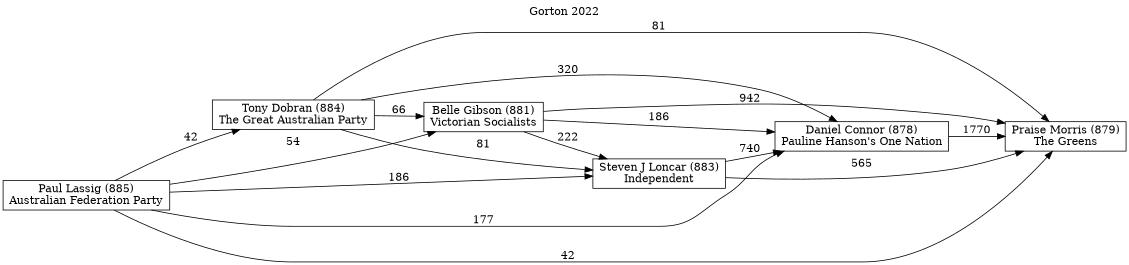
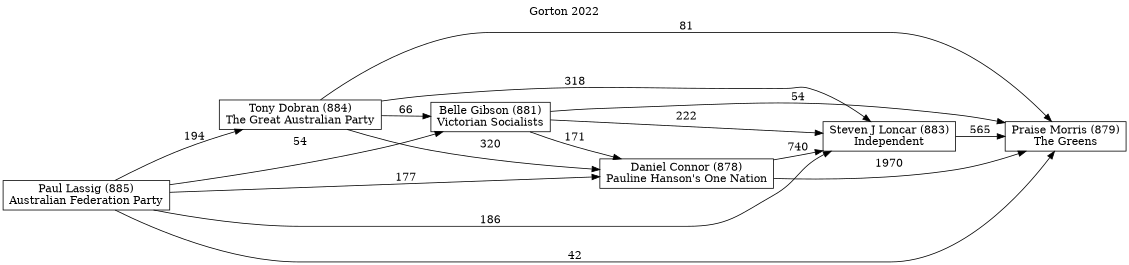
(750, 99) -> (798, 97)
(659, 117) -> (575, 138)
(977, 131) -> (889, 164)
(191, 138) -> (195, 137)
(484, 145) -> (575, 82)
(749, 157) -> (794, 156)
